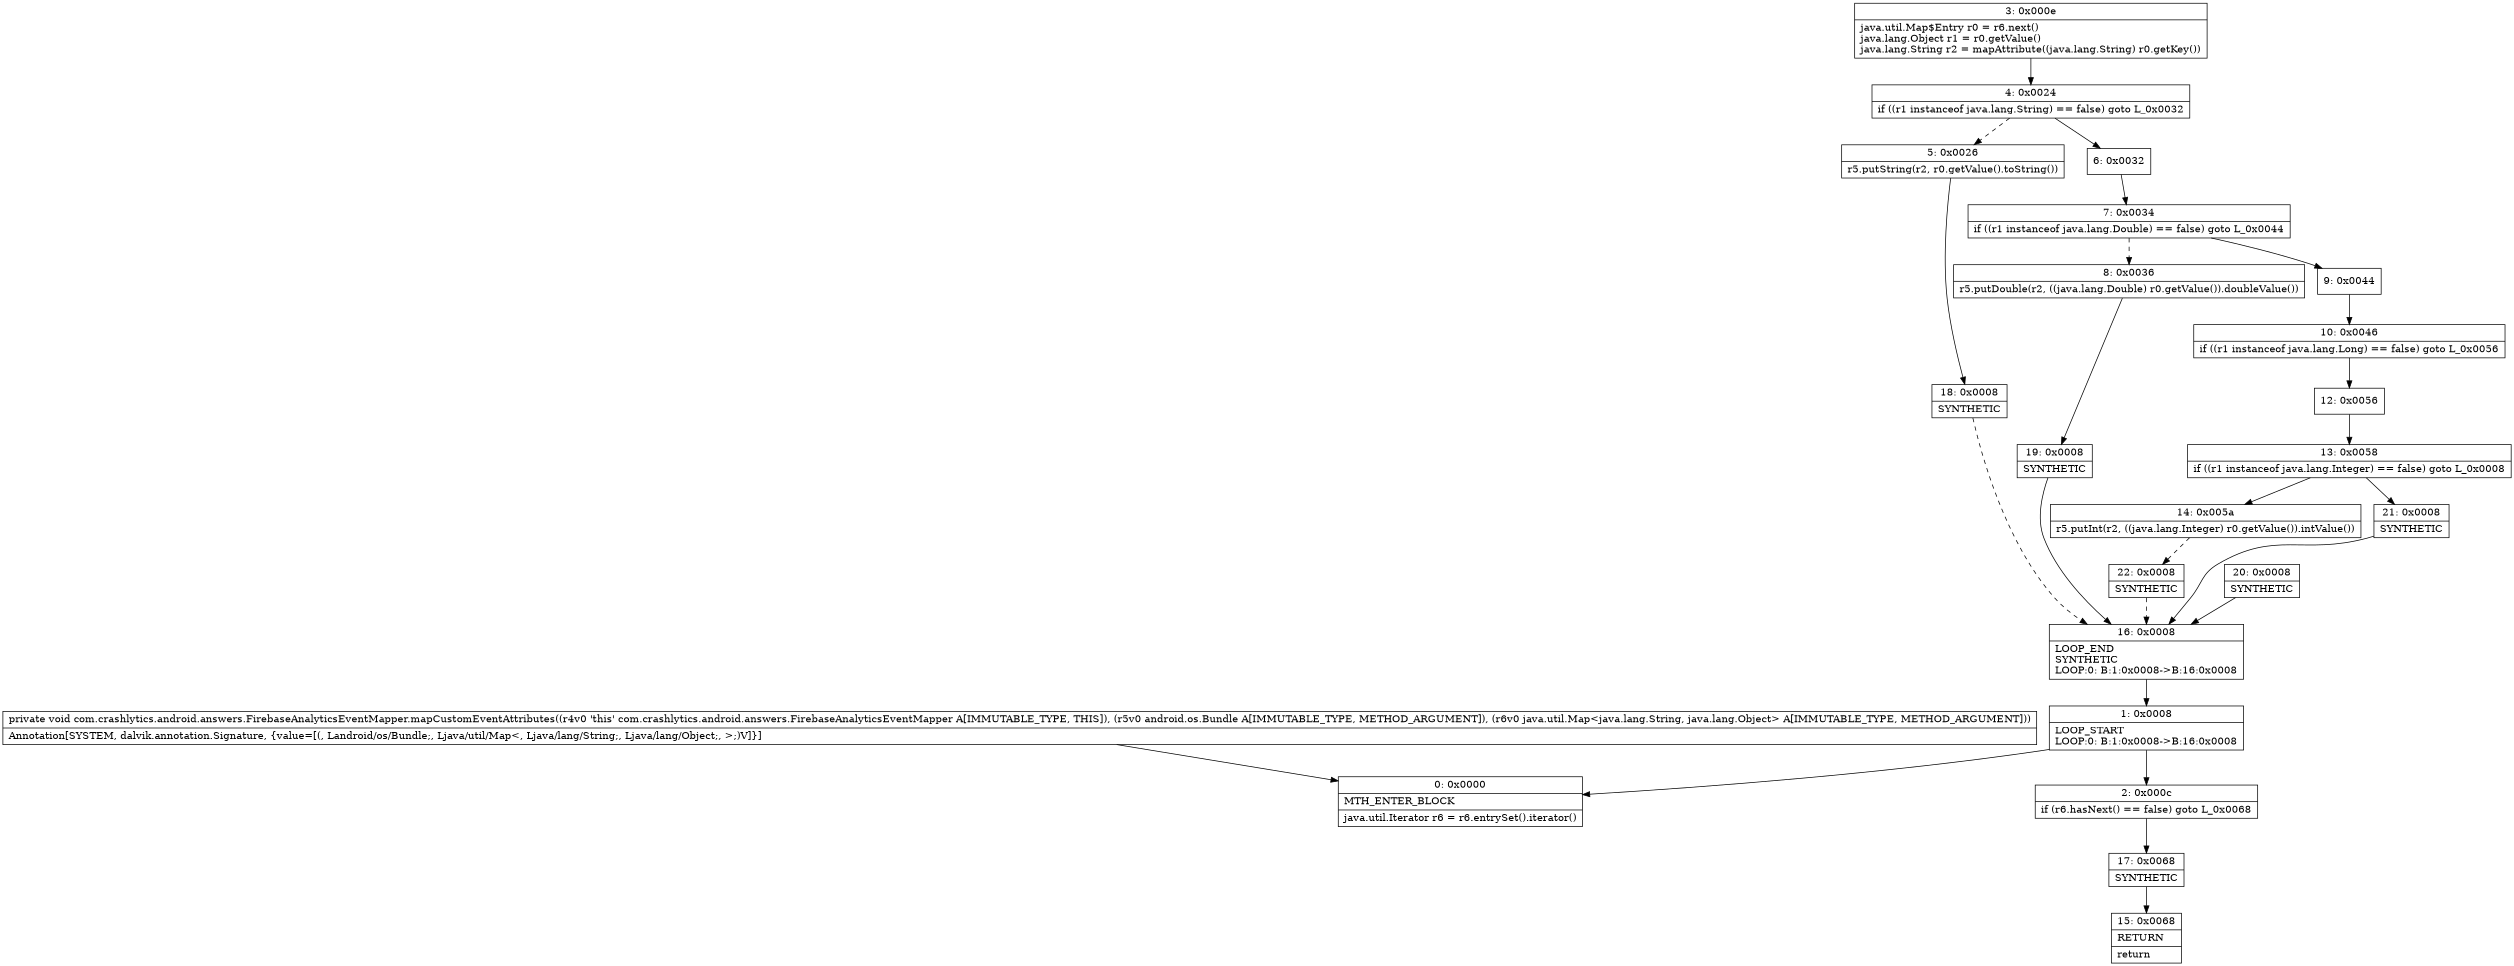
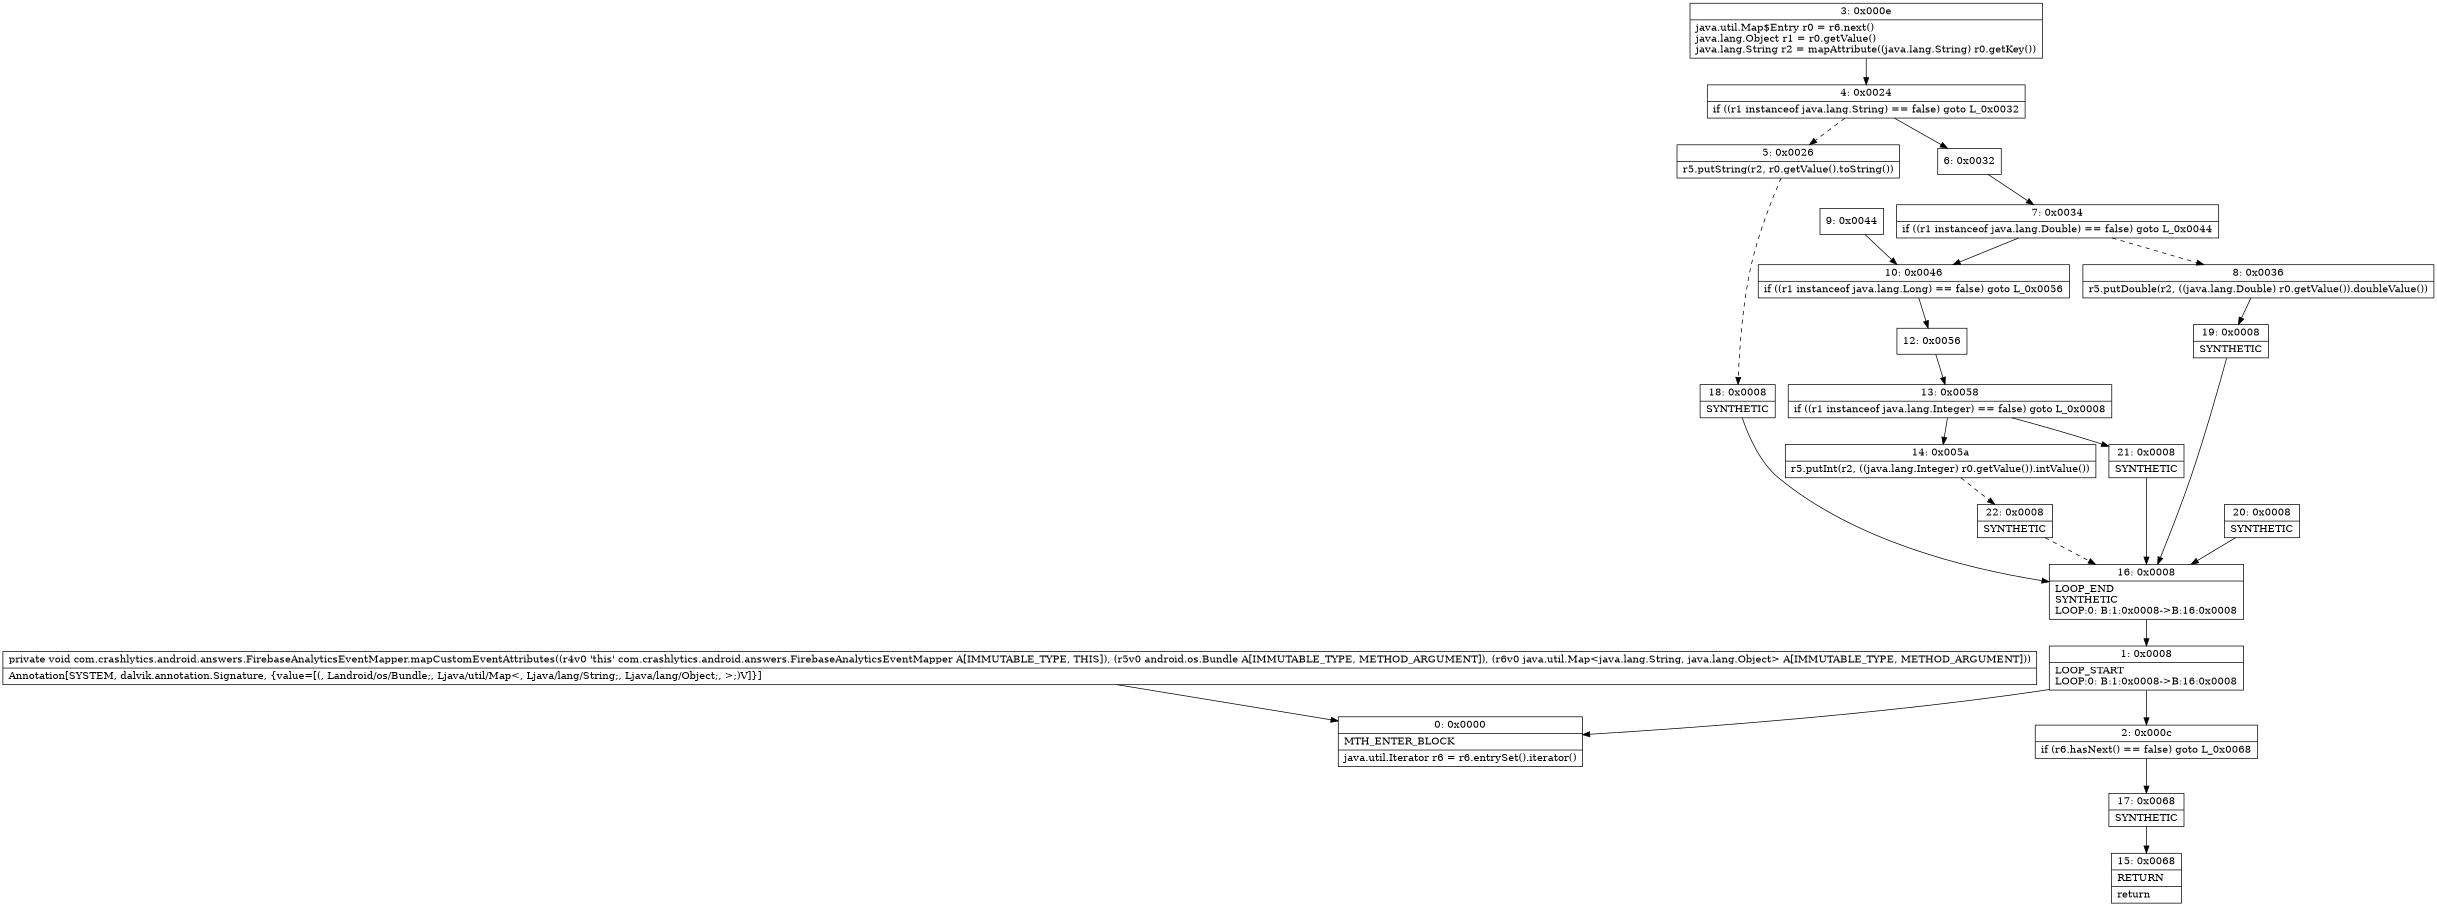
(2264, 251) -> (1989, 250)
(1946, 278) -> (1749, 275)
(2011, 529) -> (1871, 533)
